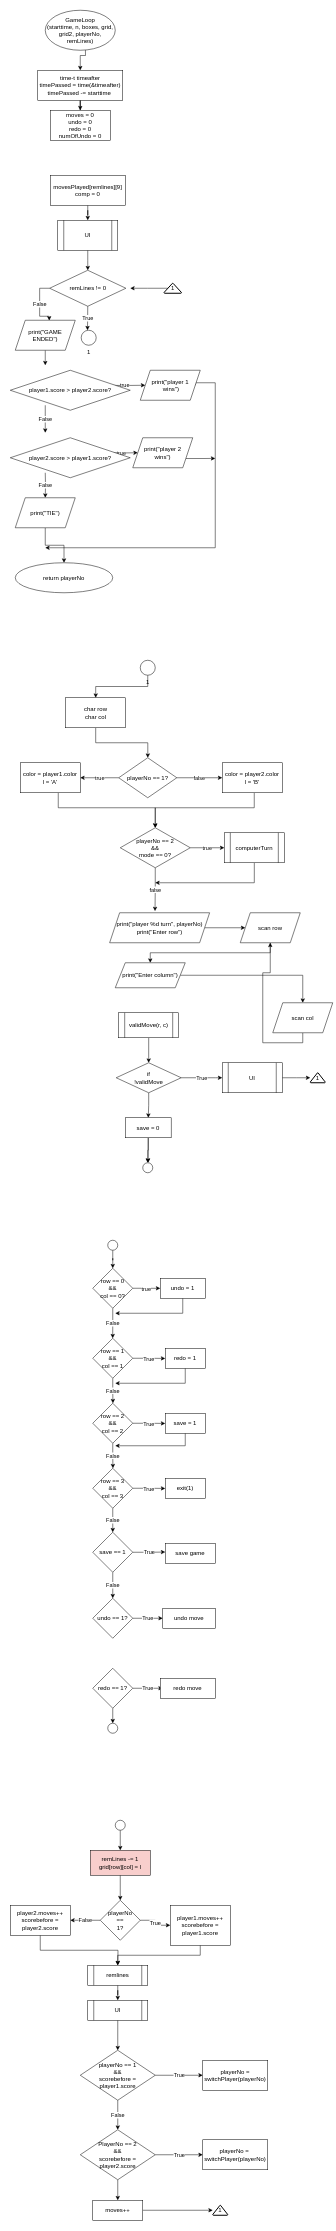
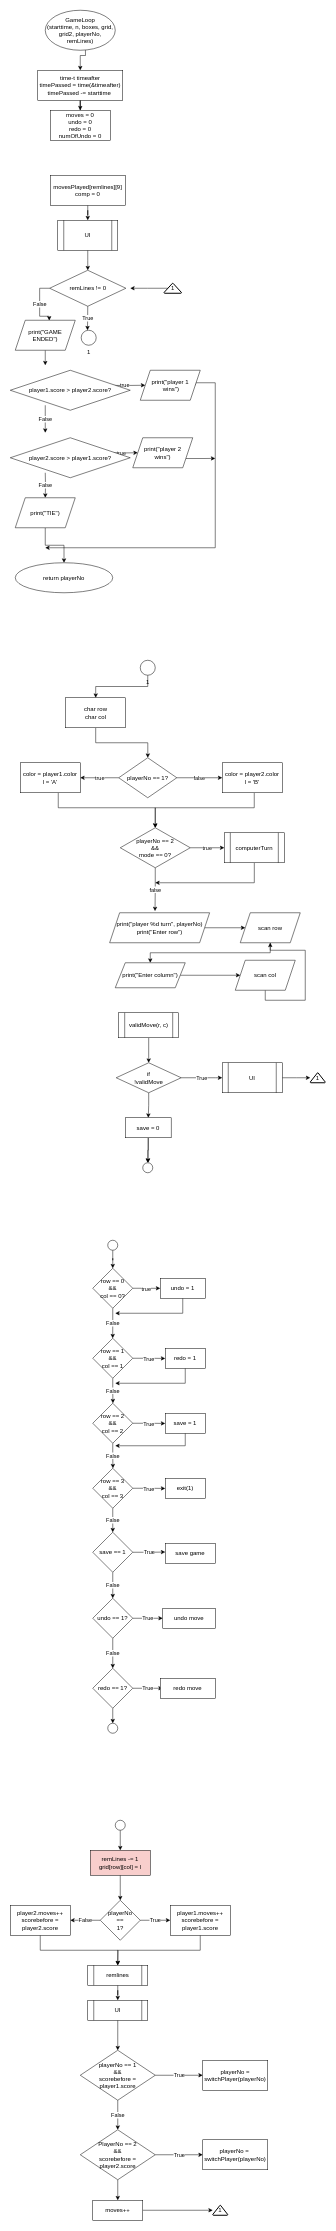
(303, 1018) -> (265, 975)
none -> (113, 1655)
(200, 1925) -> (200, 1920)
